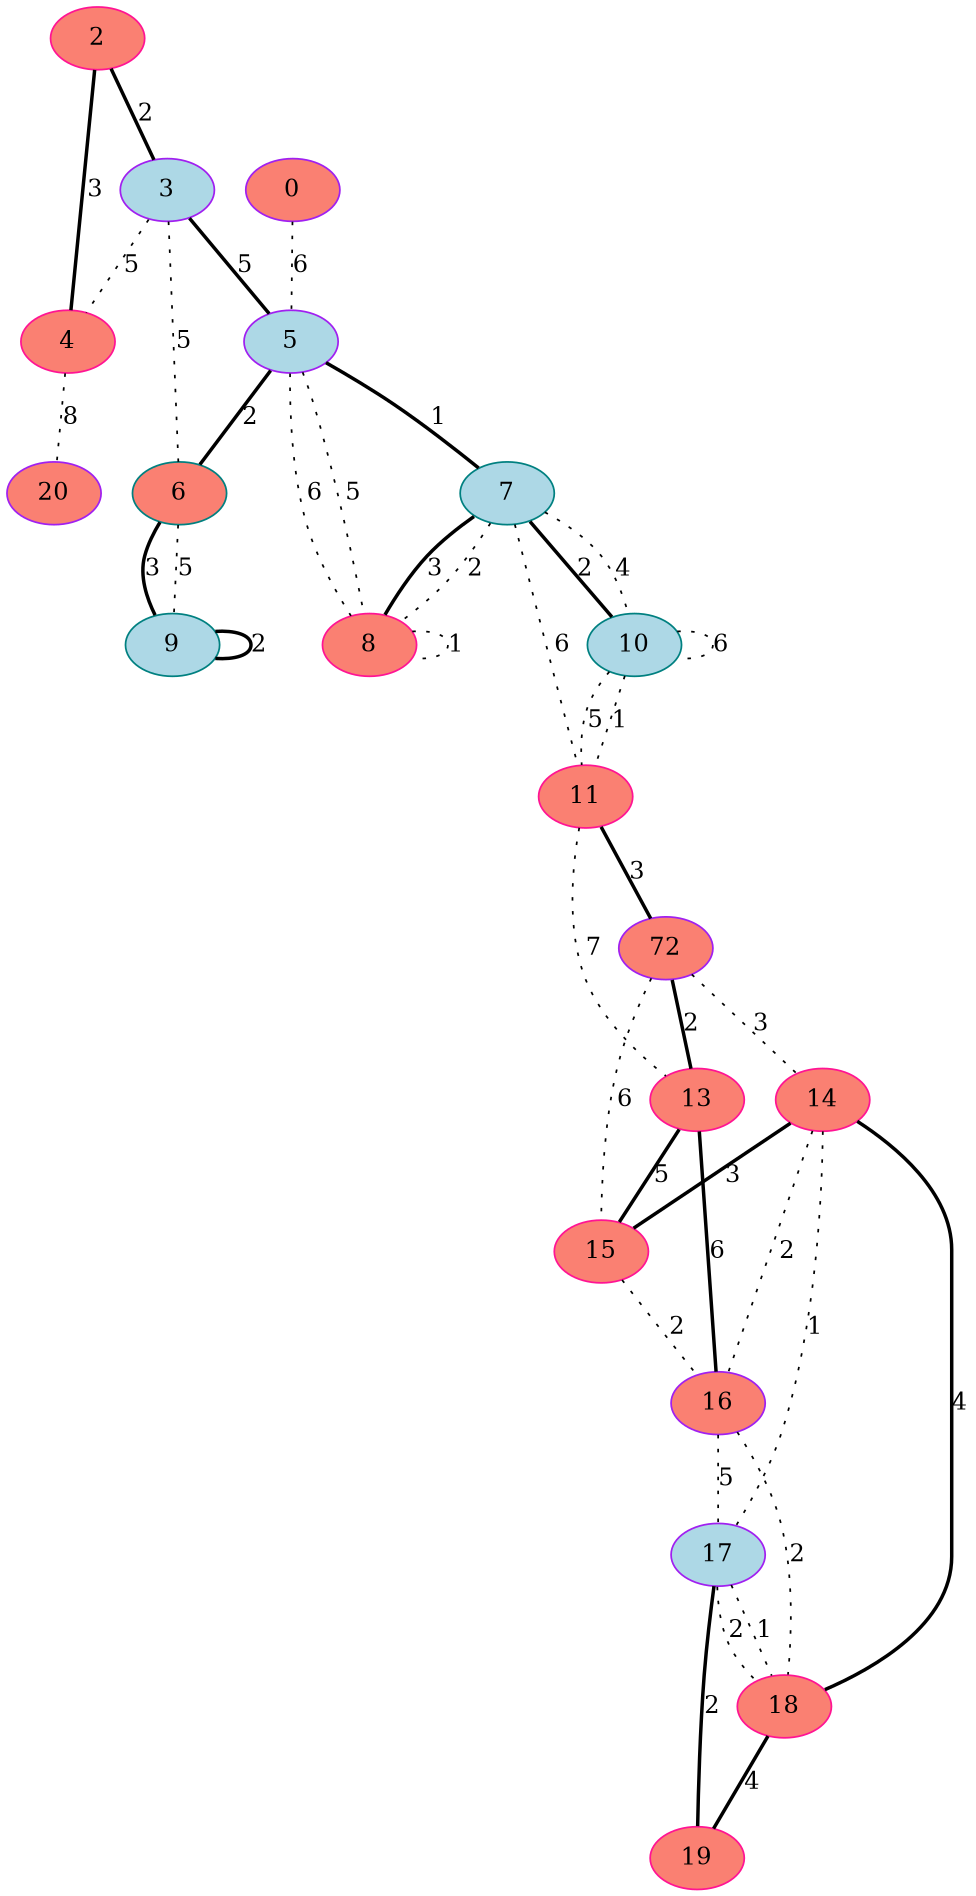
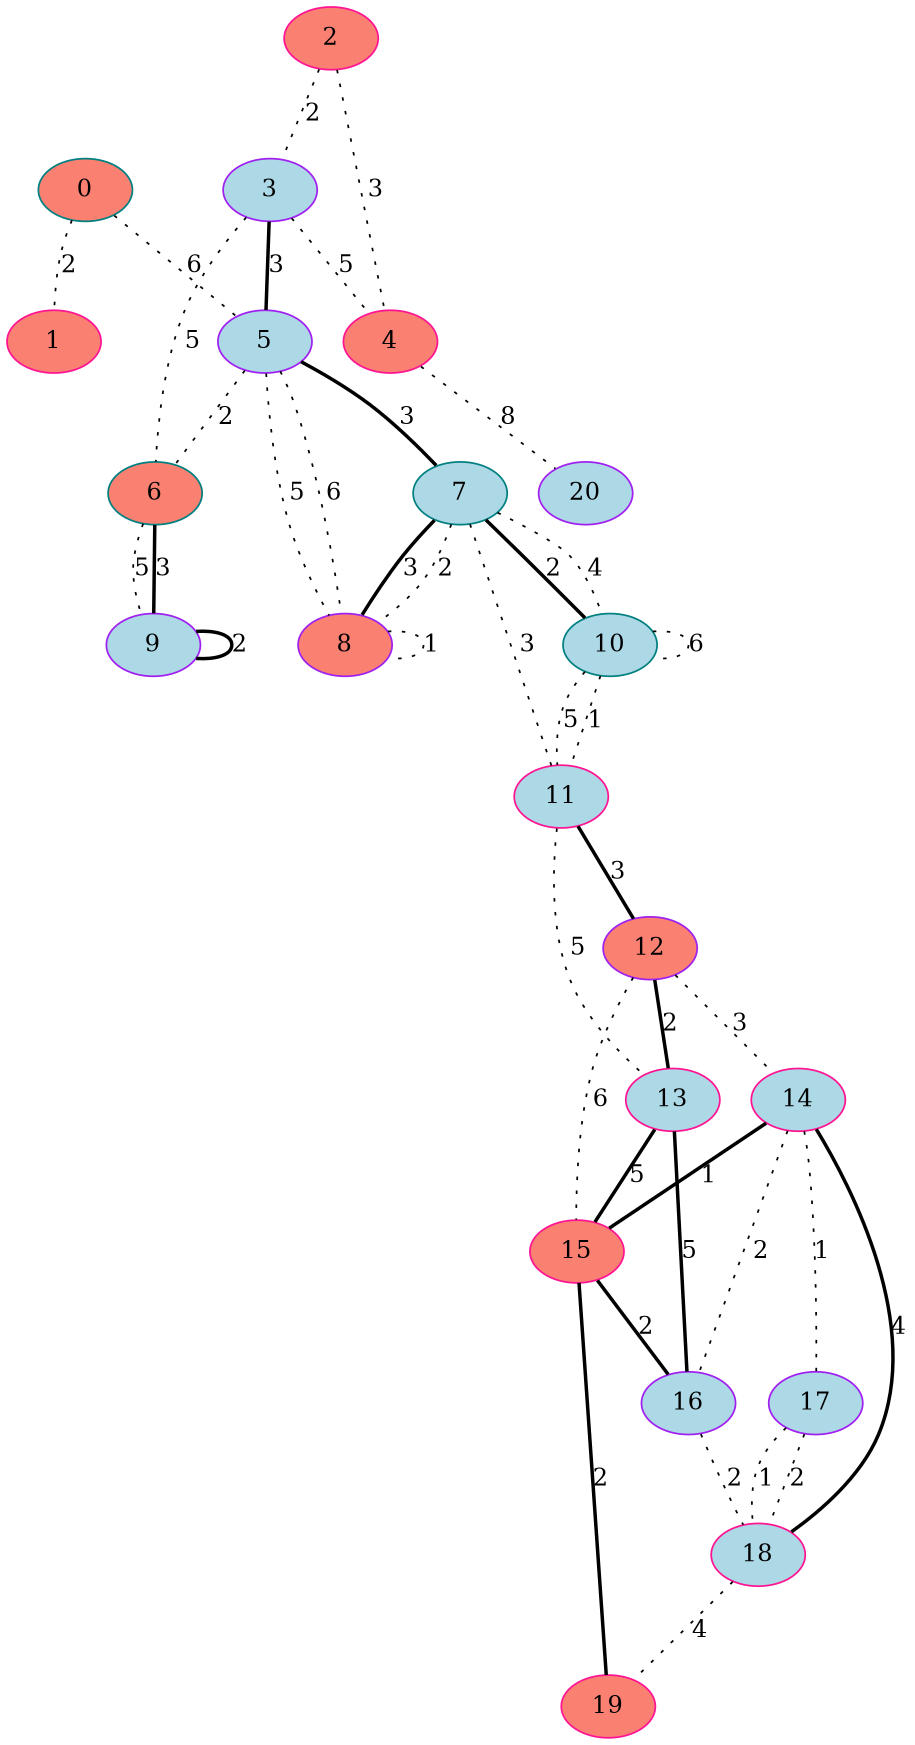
(133, 114) -> (301, 114)
(83, 190) -> (361, 190)
(293, 190) -> (85, 190)
(246, 266) -> (277, 266)
none -> (54, 342)
(439, 417) -> (408, 417)
(235, 418) -> (210, 418)
(54, 493) -> (586, 493)
(173, 645) -> (153, 645)
(370, 645) -> (345, 645)
(563, 645) -> (528, 645)
(586, 797) -> (561, 797)
(594, 948) -> (579, 948)
(666, 948) -> (650, 948)
(697, 1100) -> (673, 1100)
(823, 1100) -> (798, 1100)
(734, 1176) -> (709, 1176)
(718, 1252) -> (690, 1252)
(659, 1328) -> (633, 1327)
(718, 1403) -> (689, 1403)
(718, 1479) -> none
(702, 1706) -> (593, 1479)
(784, 1706) -> (758, 1555)
(741, 1782) -> (683, 1631)
